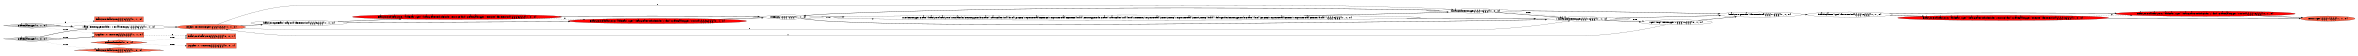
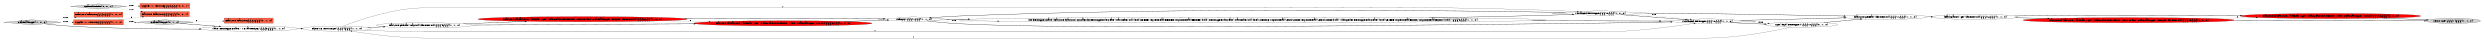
(2328, 19) -> (2453, 21)
(211, 27) -> (337, 29)
(66, 30) -> (129, 22)
(76, 38) -> (66, 22)
(119, 42) -> (98, 6)
(119, 50) -> (98, 15)
